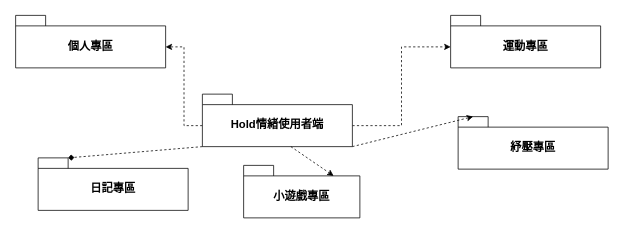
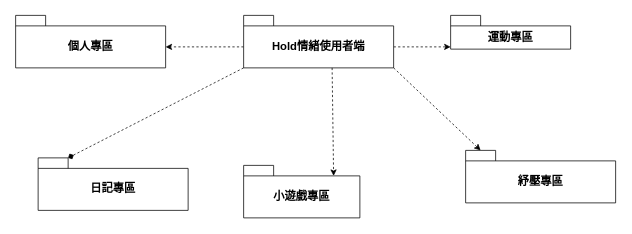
(525, 42) -> (510, 32)
(277, 120) -> (318, 42)
(533, 143) -> (540, 177)
